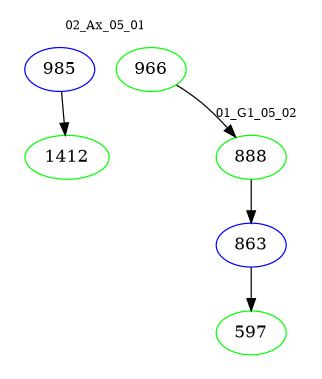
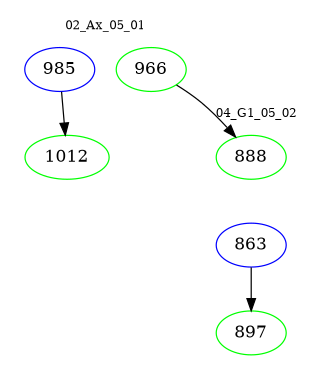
(257, 114) -> (257, 114)
(67, 157) -> (67, 157)
(251, 195) -> none
(251, 333) -> (251, 333)
